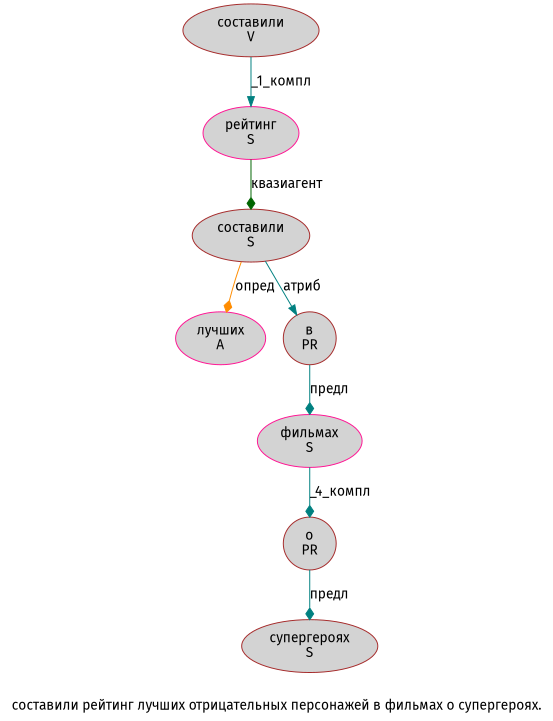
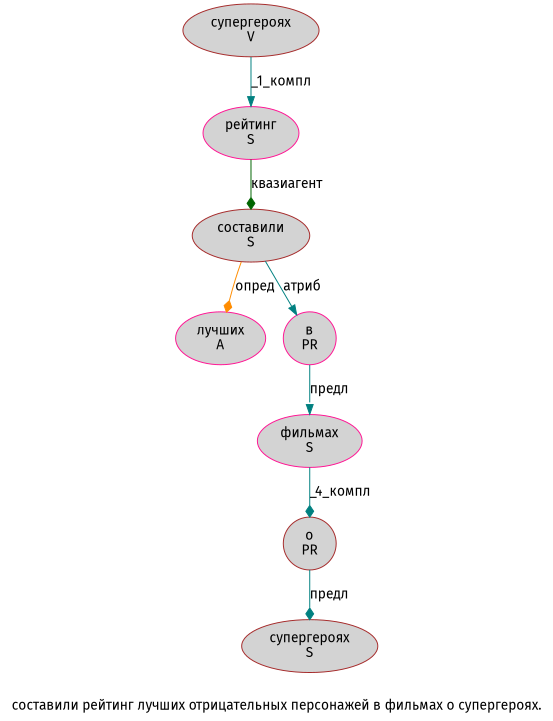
(251, 30) -> (251, 30)
(310, 338) -> (310, 338)
(310, 384) -> (310, 384)
